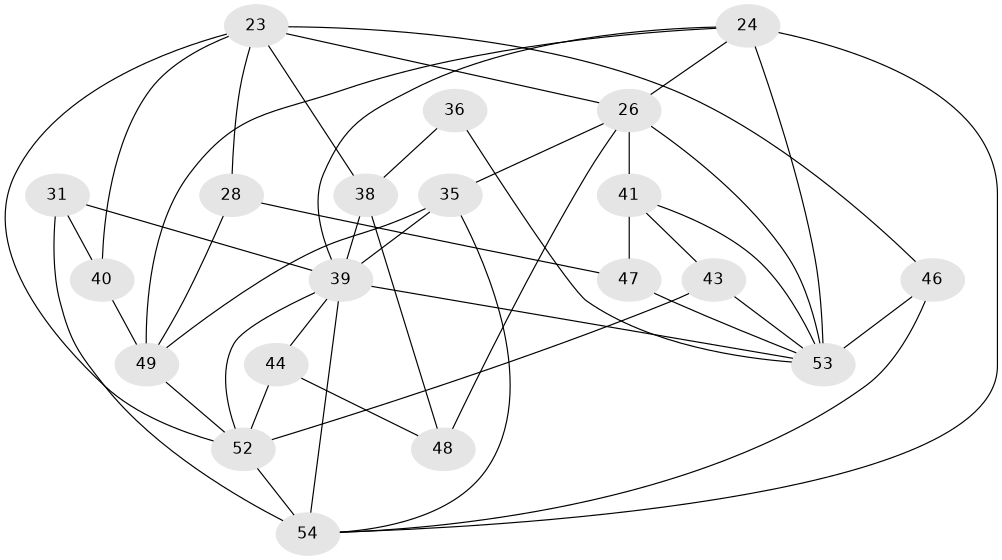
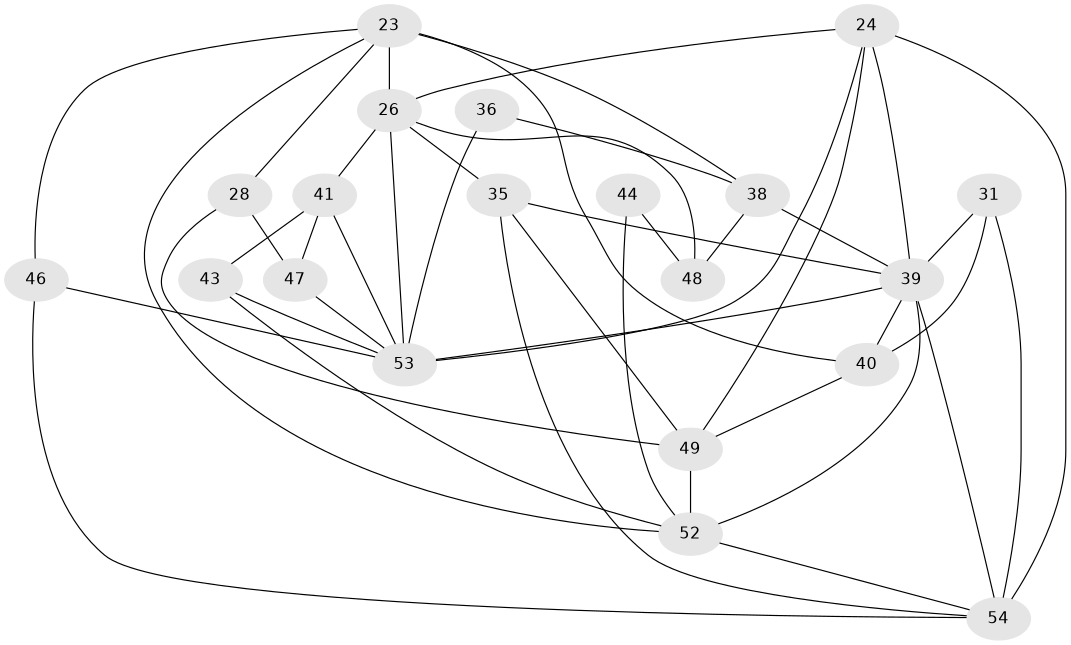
(309, 322) -> (889, 322)
